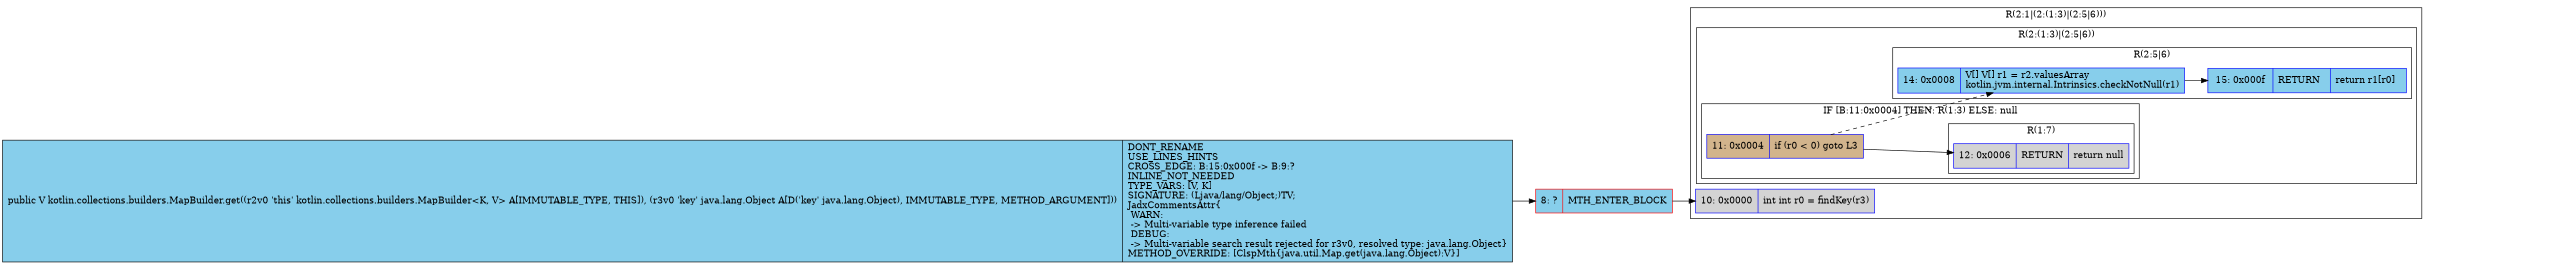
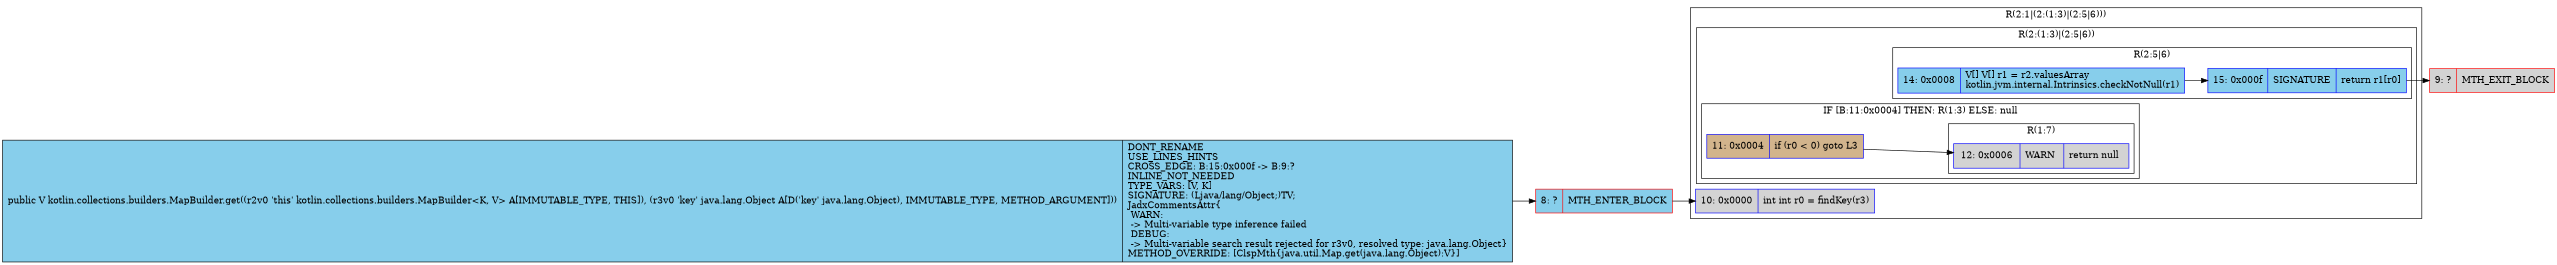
(2299, 80) -> (2302, 80)
none -> (2492, 81)
(1909, 115) -> none
(2042, 156) -> (2040, 156)
